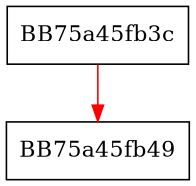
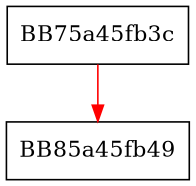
(98, 151) -> (98, 151)
